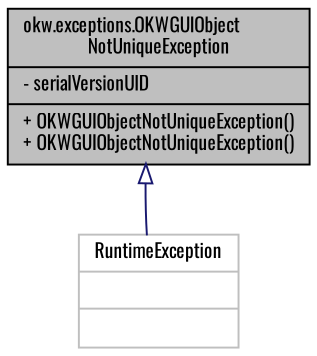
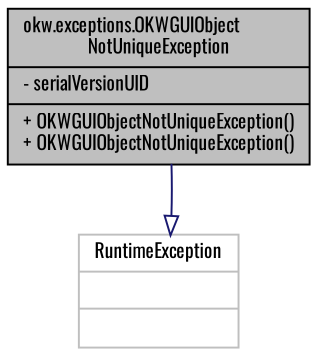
(146, 210) -> (172, 190)
